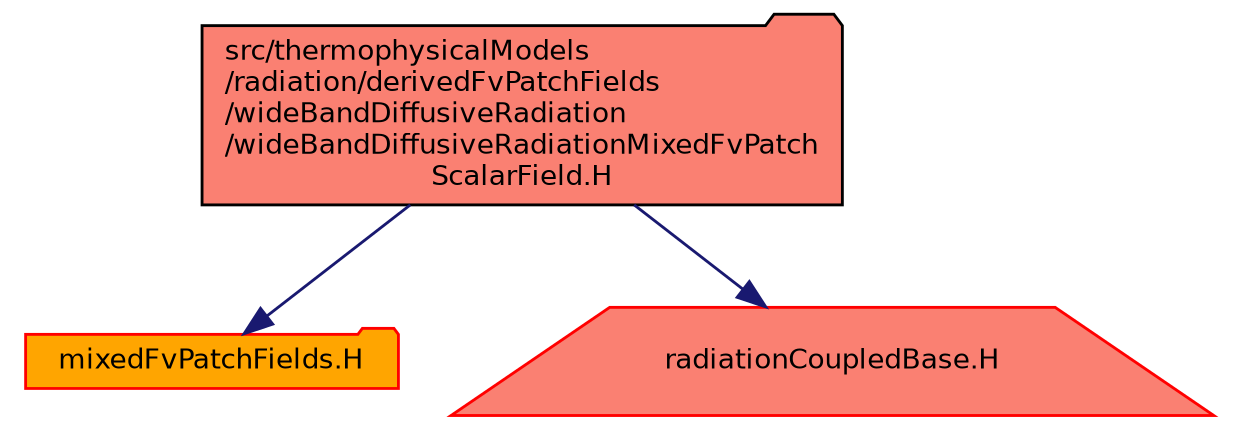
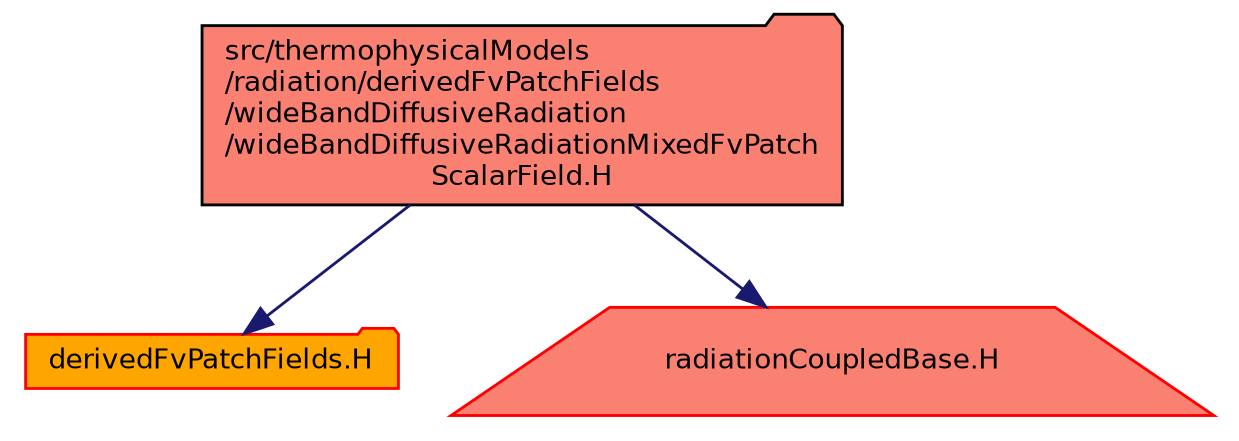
(212, 361) -> (212, 361)
